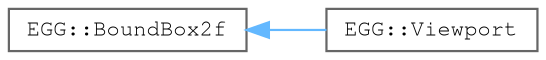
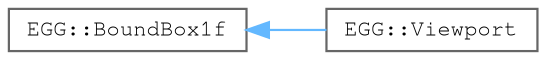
(128, 30) -> (128, 30)
